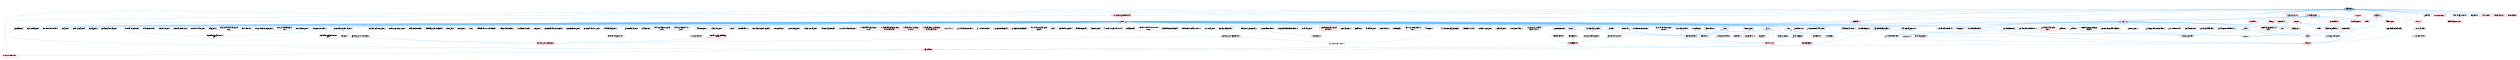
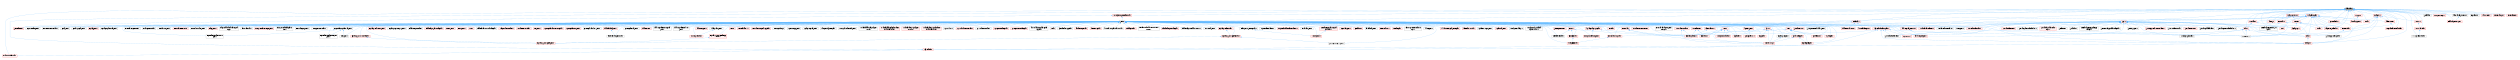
none -> (1927, 29)
